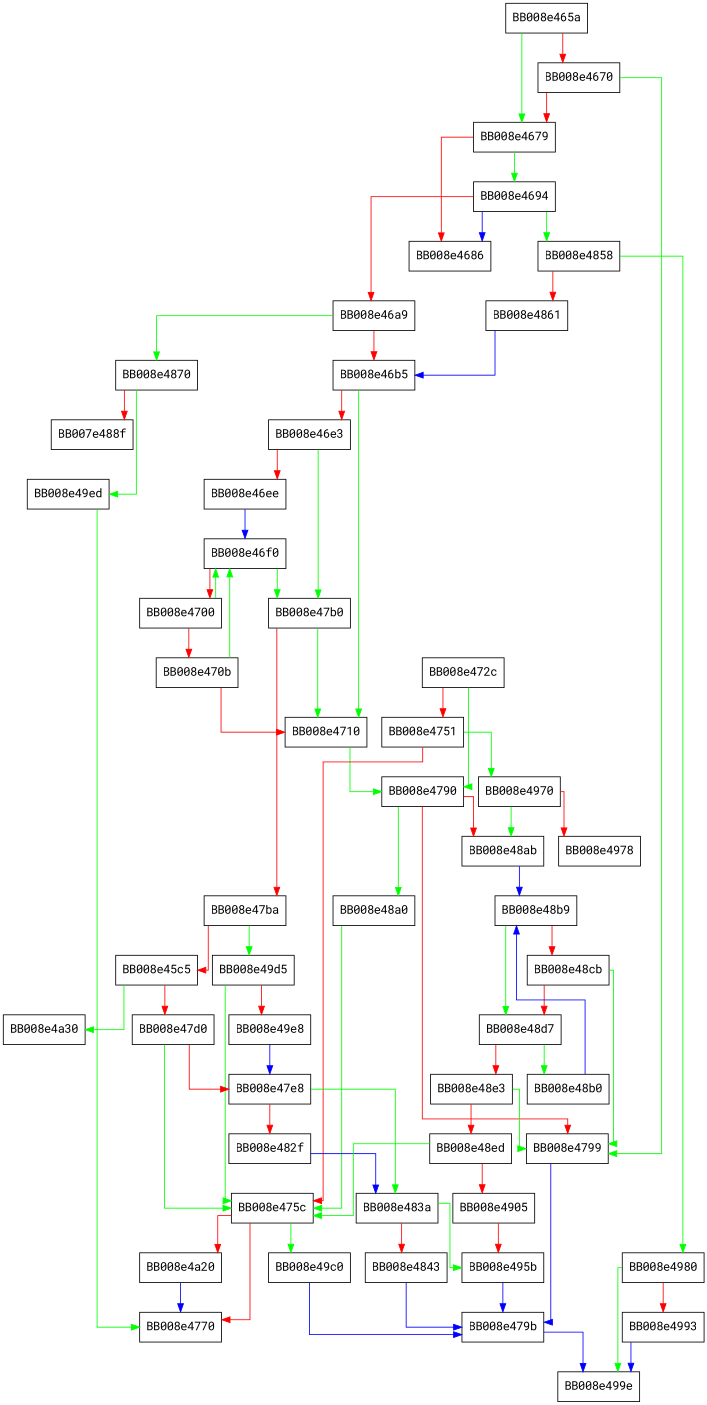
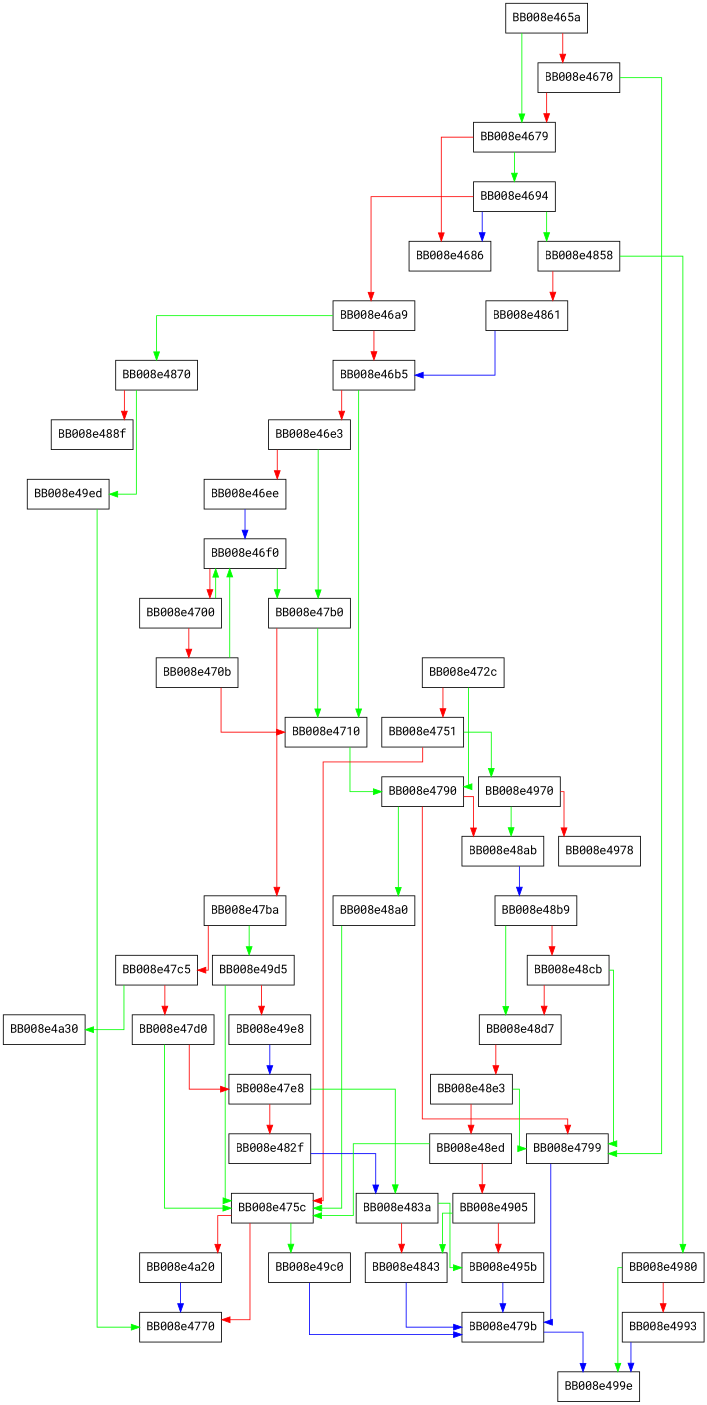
(92, 435) -> (92, 435)
(157, 970) -> (157, 970)
(568, 1089) -> none
none -> (443, 1224)
